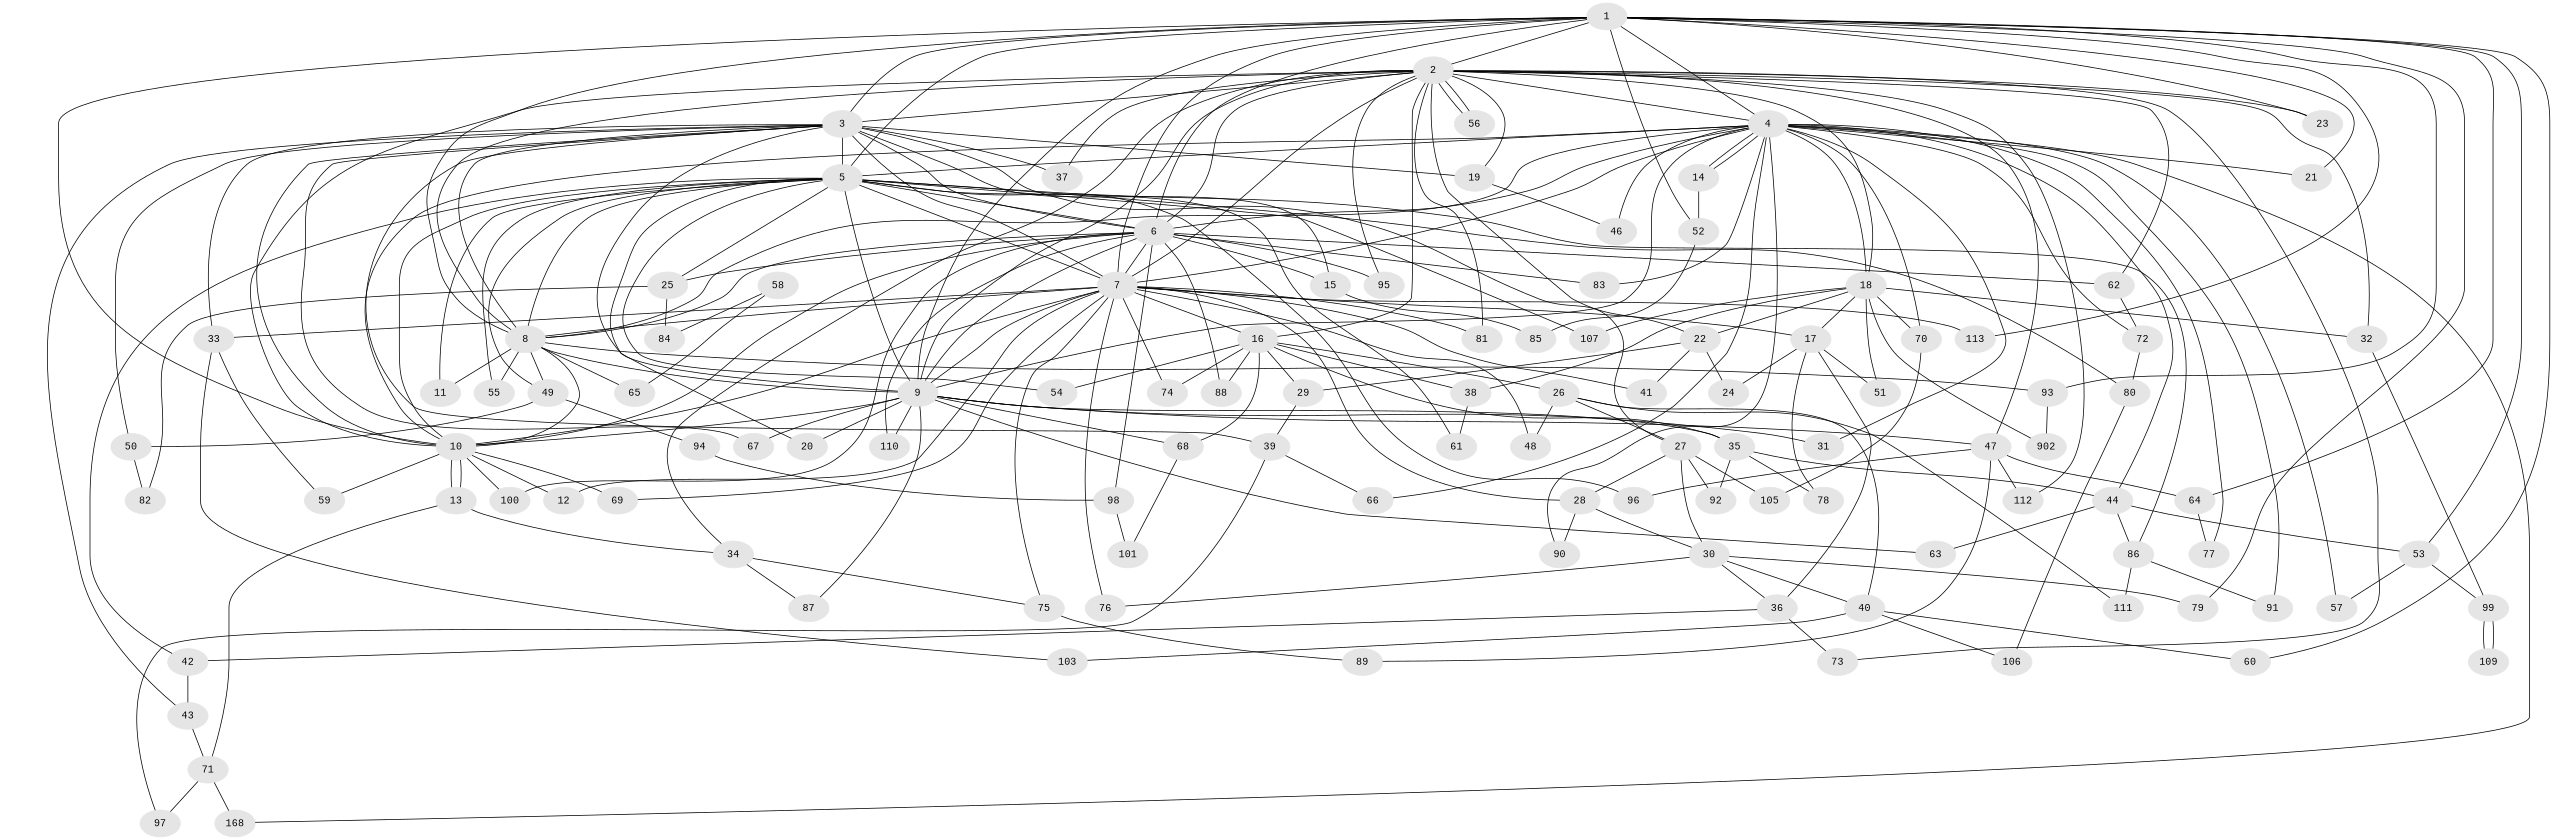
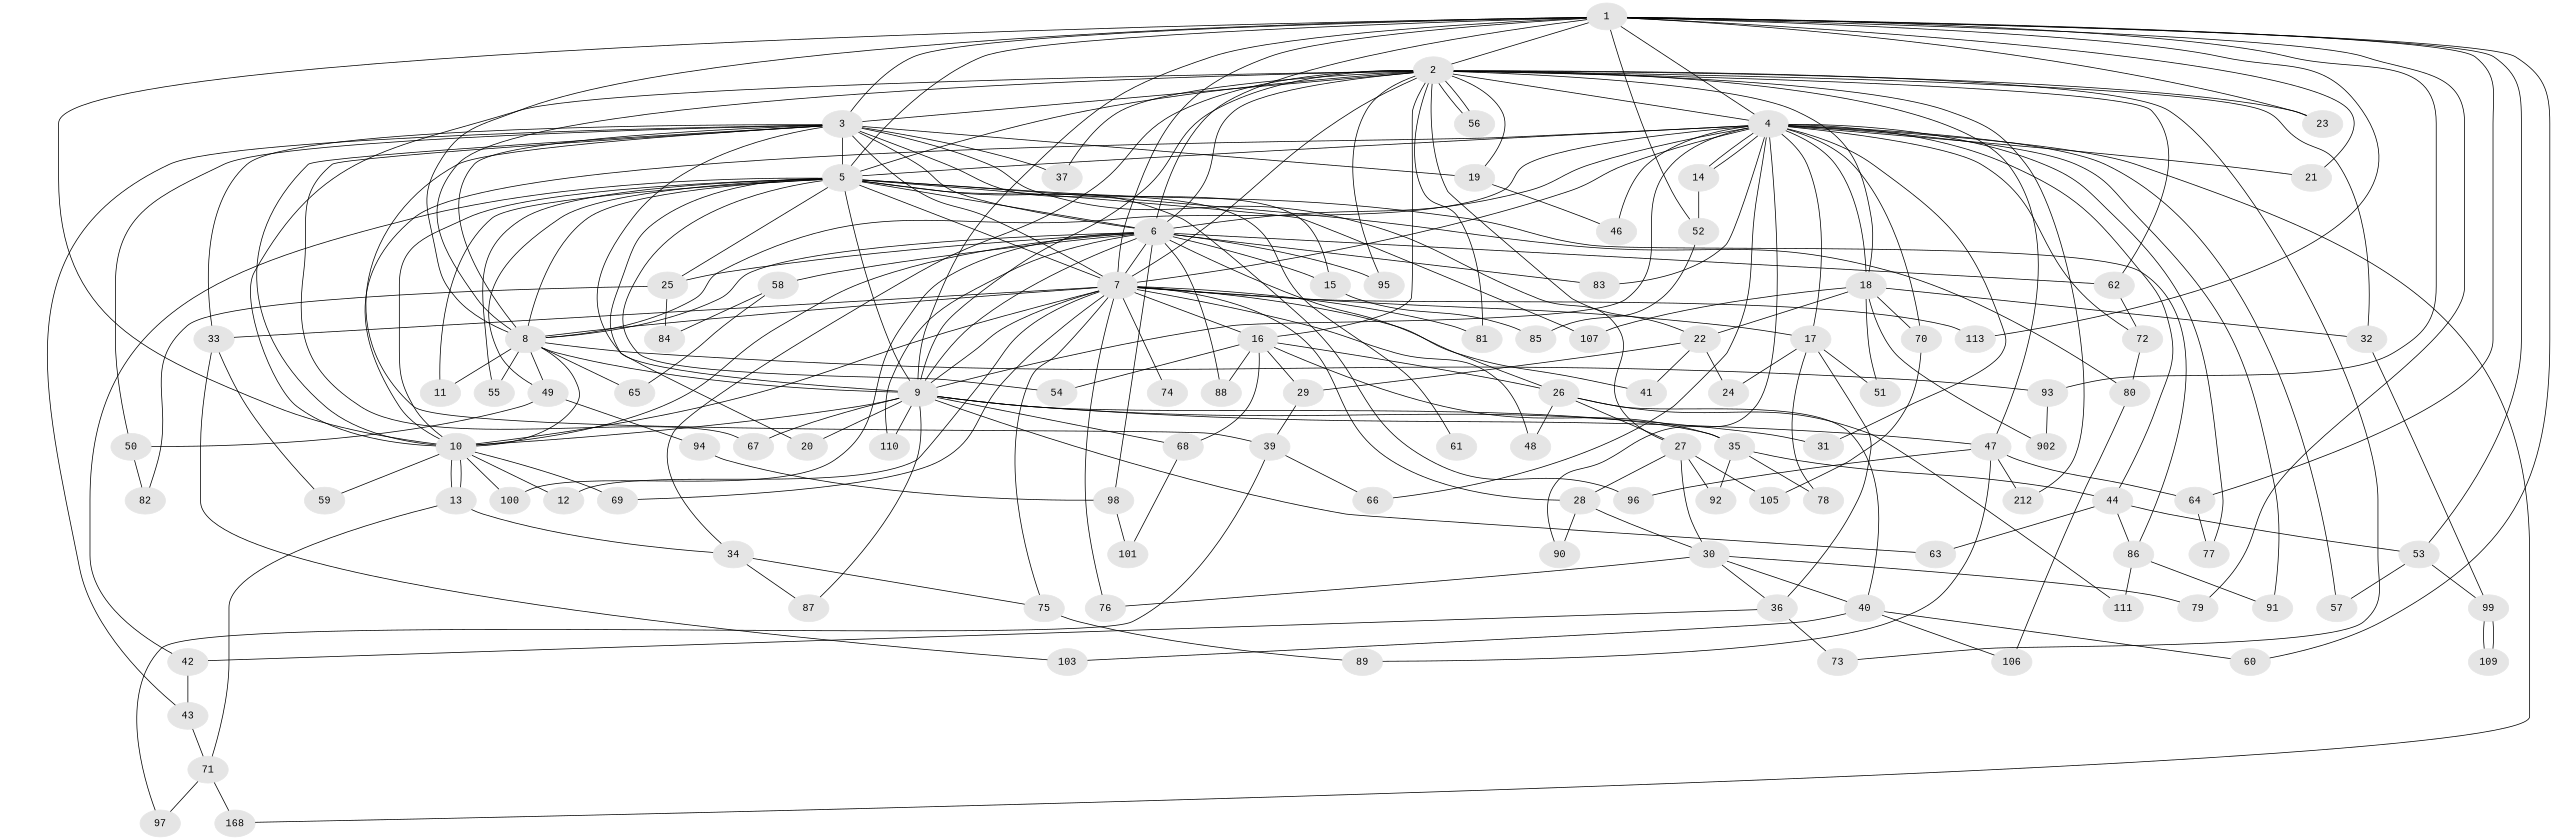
none -> (1119, 105)
none -> (923, 259)
none -> (1279, 289)
(1835, 315) -> (1820, 225)
(1222, 361) -> none
(1471, 393) -> none
(2023, 501) -> (2023, 501)
